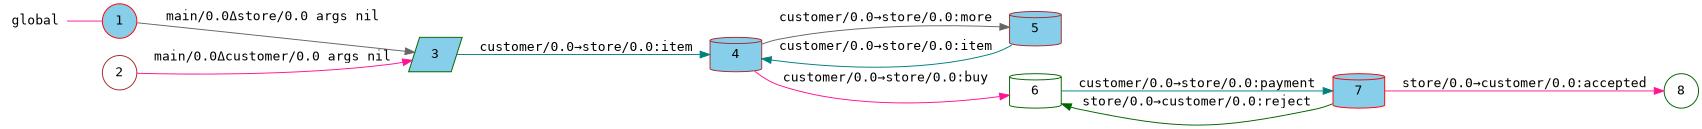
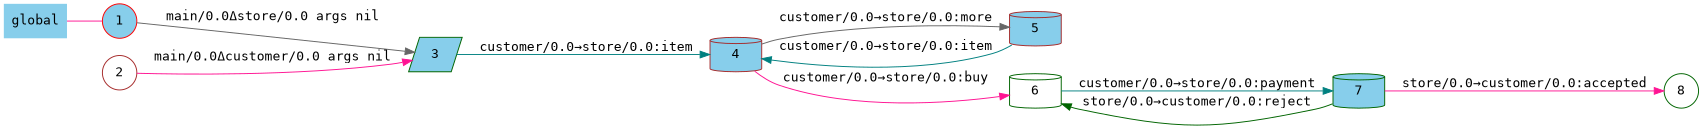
(35, 21) -> (35, 21)
(1359, 91) -> (1359, 91)
